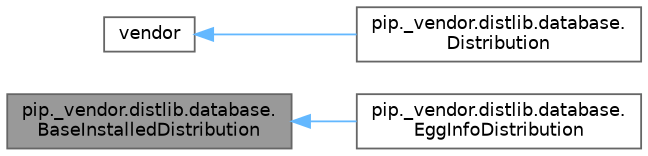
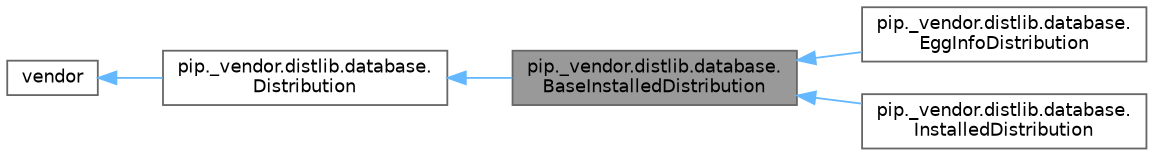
none -> (489, 78)
none -> (1004, 121)
